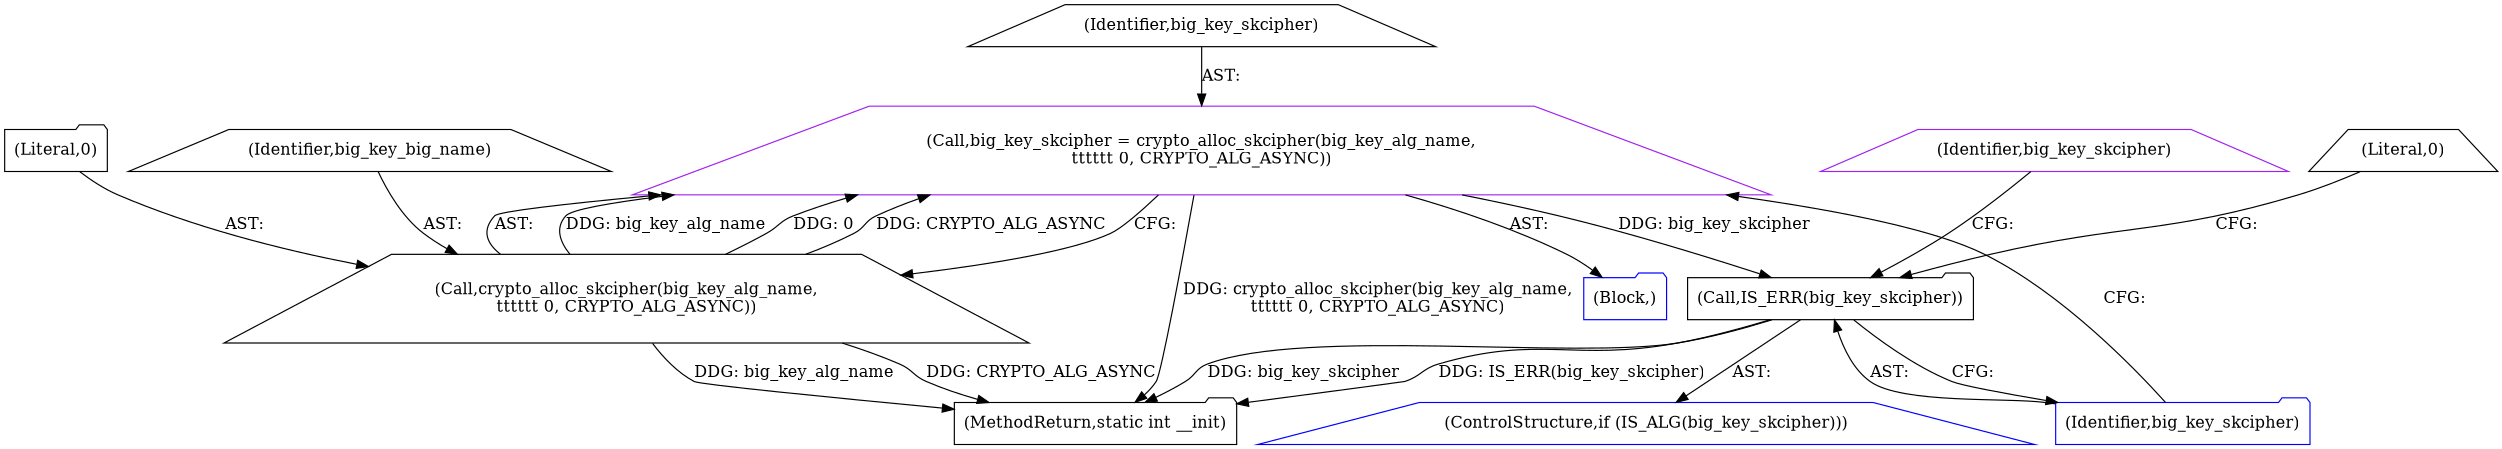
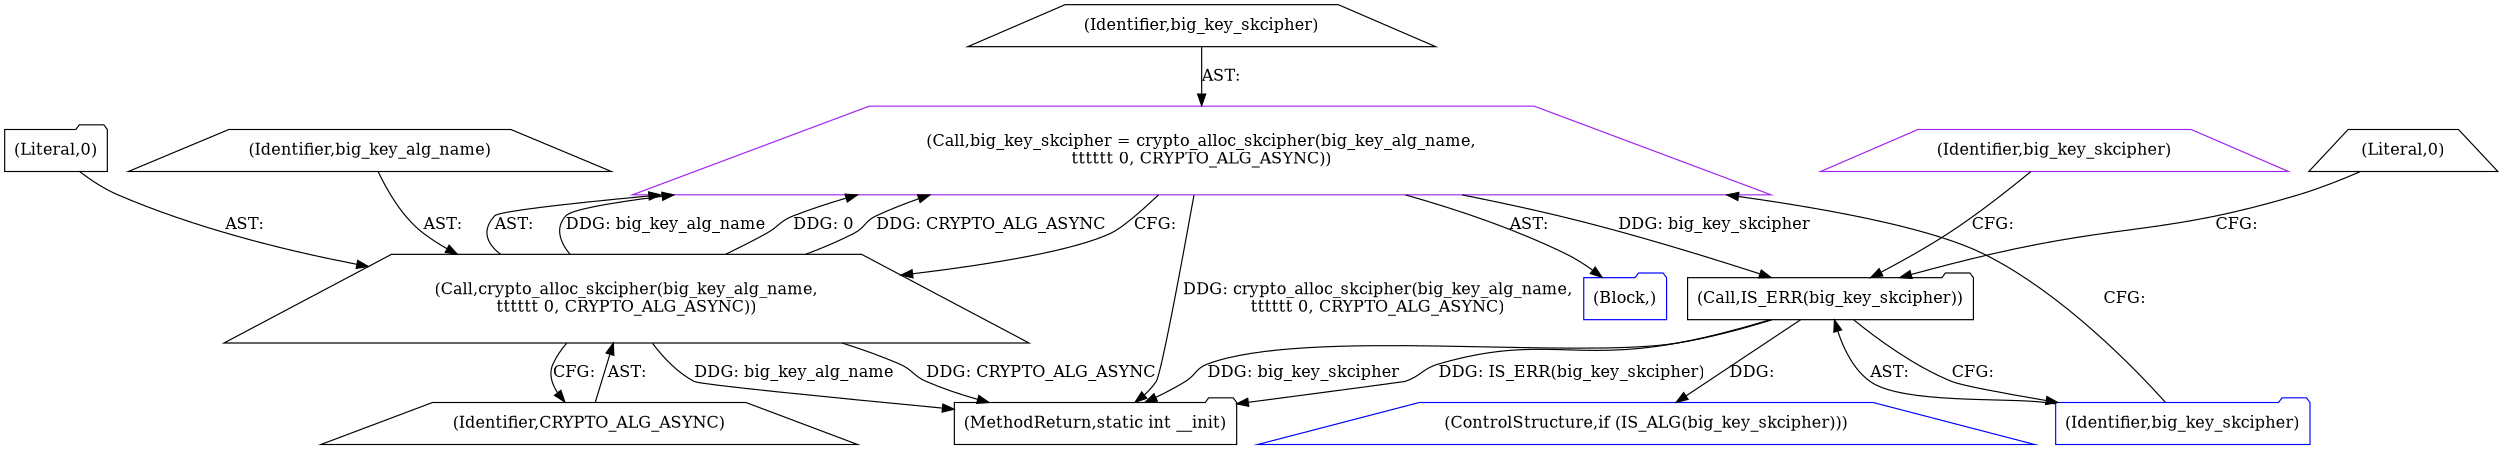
(370, 150) -> (370, 150)
(1755, 373) -> (1755, 373)
none -> (589, 424)
